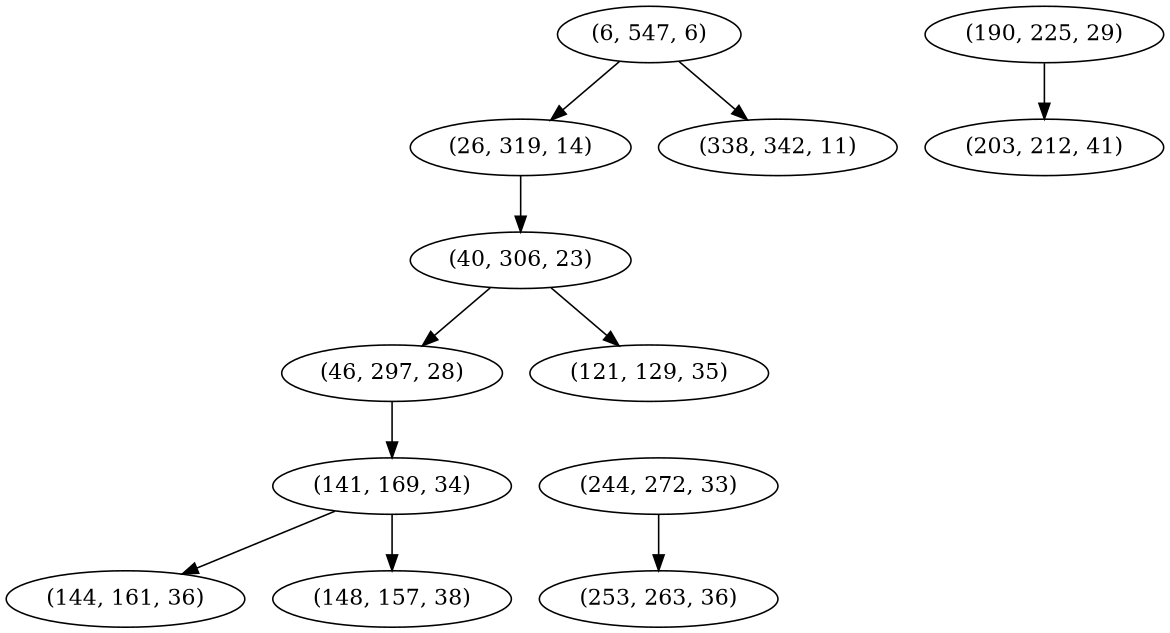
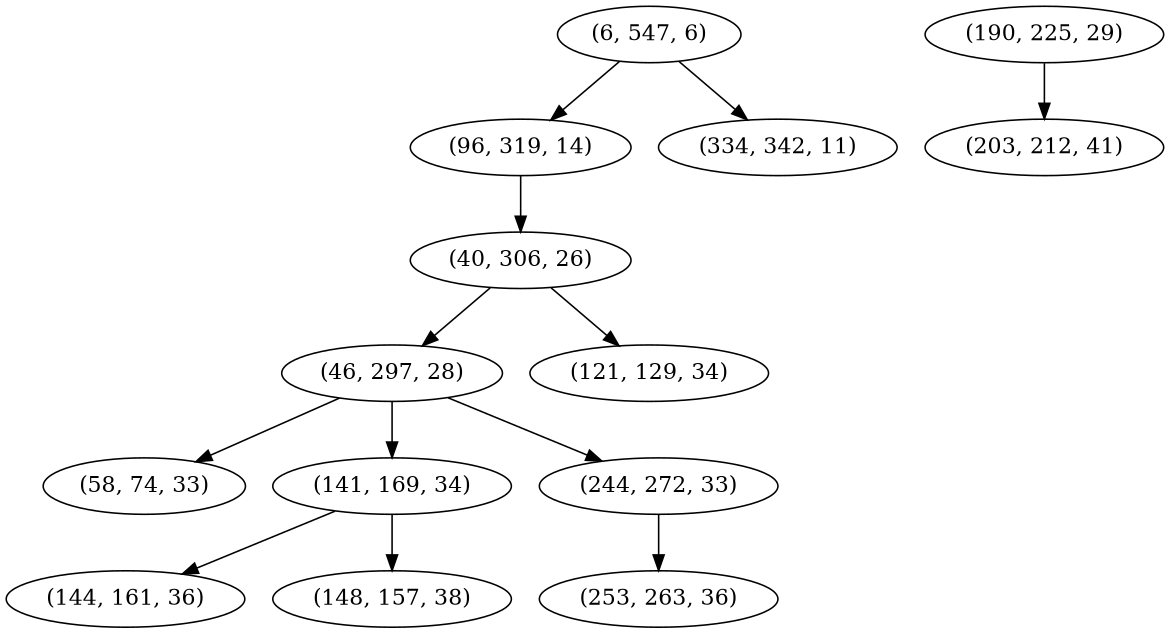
(521, 147) -> (521, 147)
(778, 147) -> (778, 147)
(521, 260) -> (521, 260)
(649, 373) -> (649, 373)
none -> (517, 426)
none -> (144, 486)
